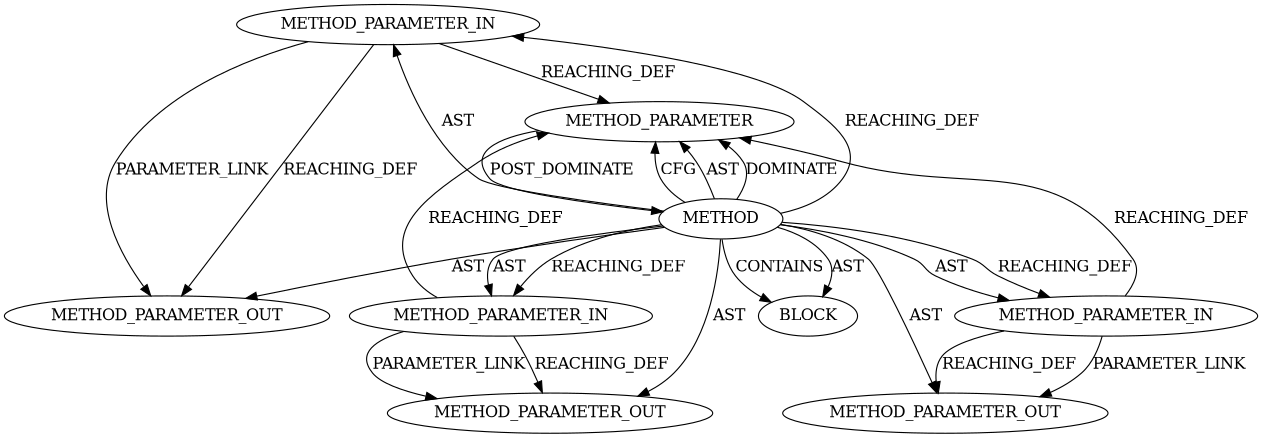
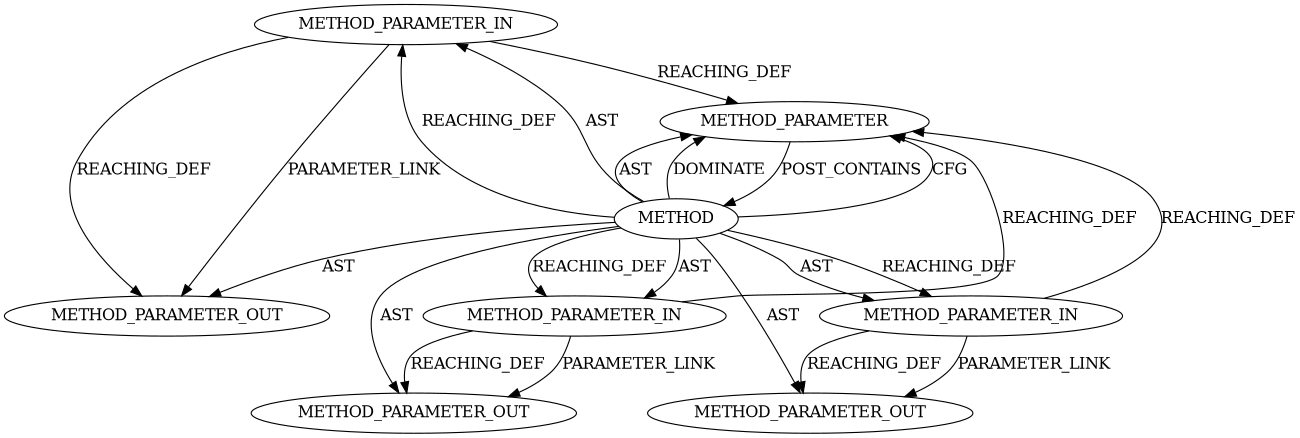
(562, 170) -> (852, 170)
(808, 316) -> none
